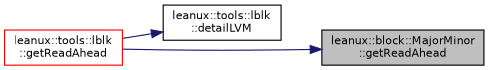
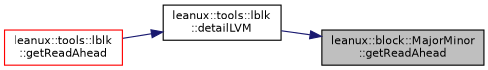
(216, 50) -> (296, 33)
